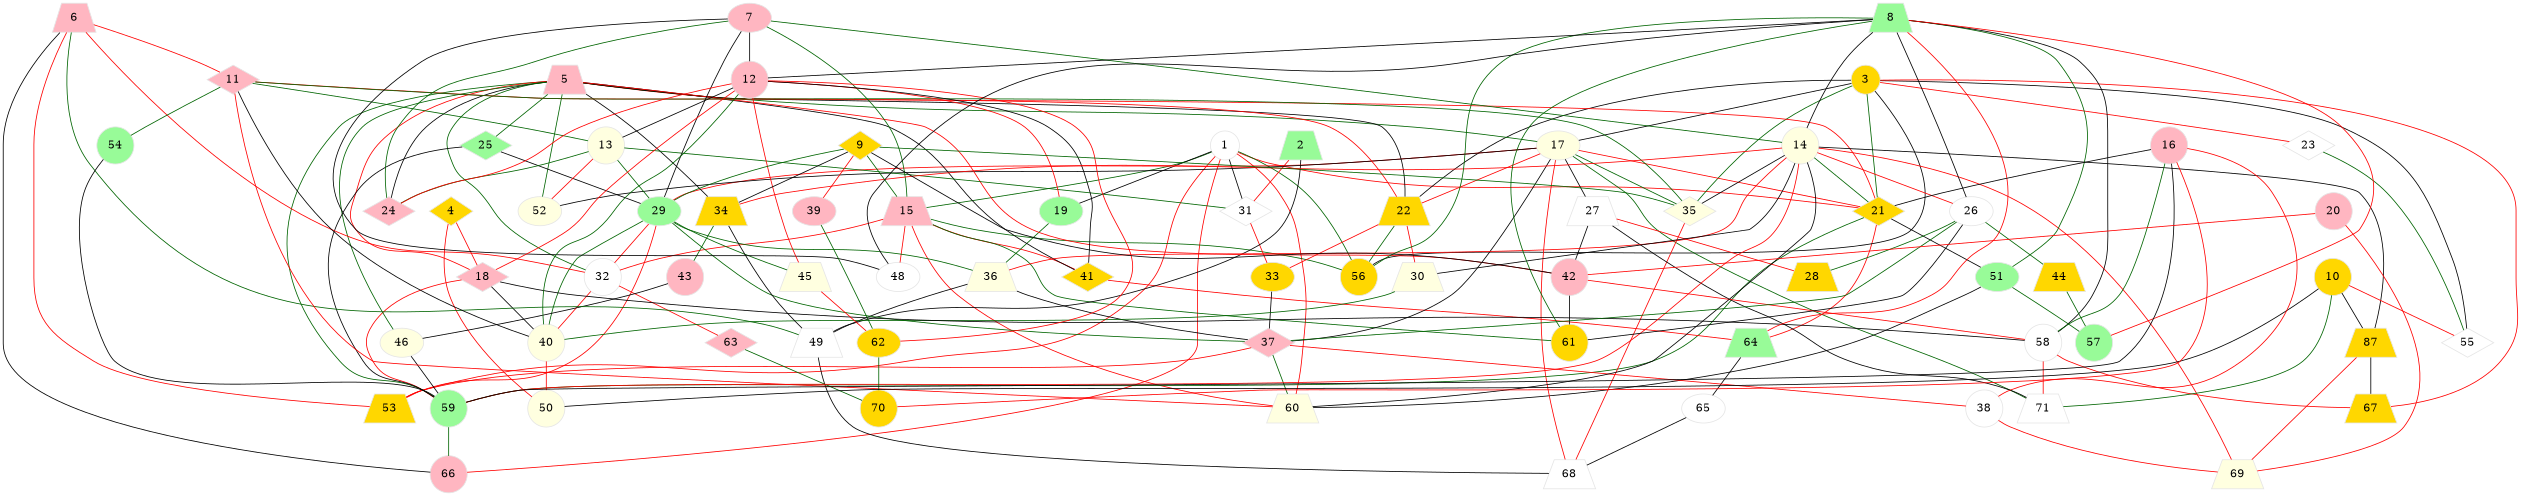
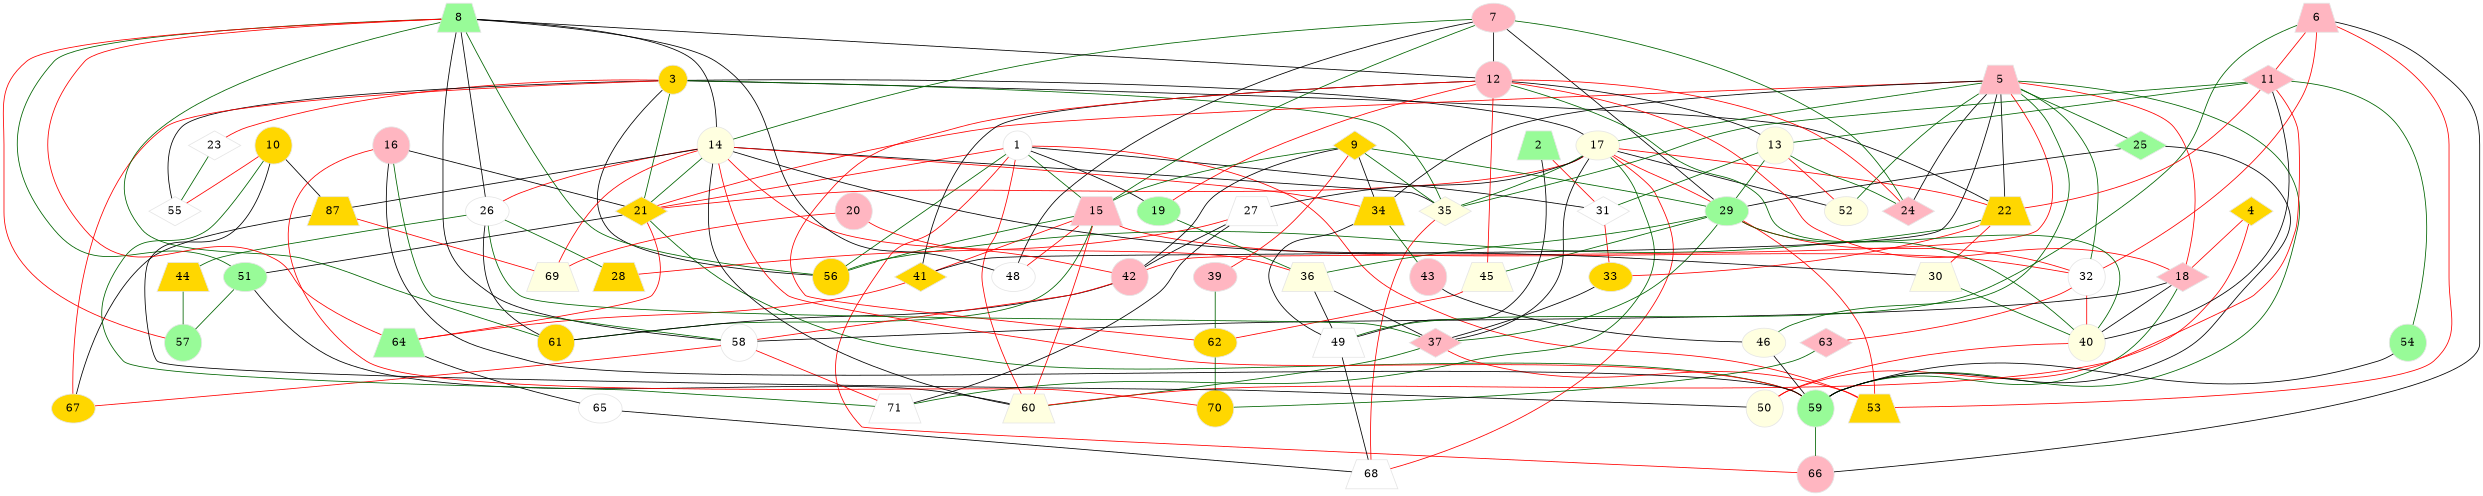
(370, 329) -> (2011, 384)
(1984, 408) -> none
(2371, 408) -> (73, 408)
